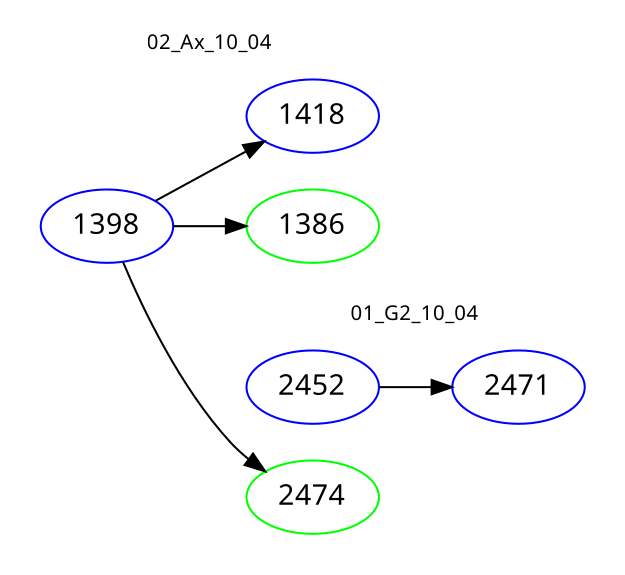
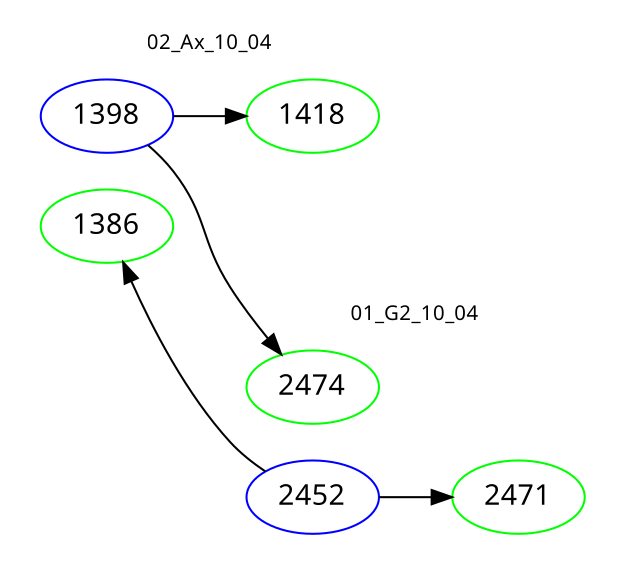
(313, 116) -> (313, 116)
(199, 226) -> (187, 385)
(519, 387) -> (519, 497)
